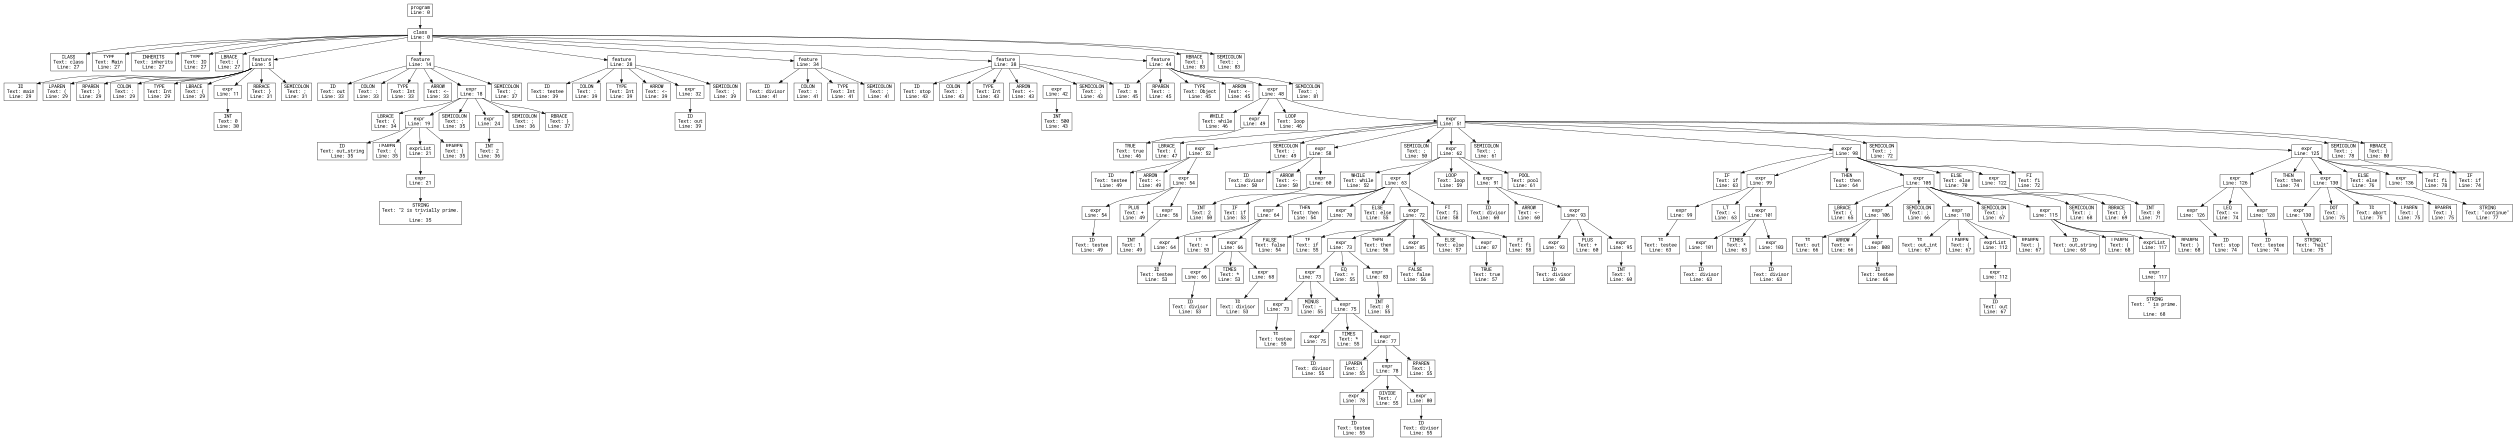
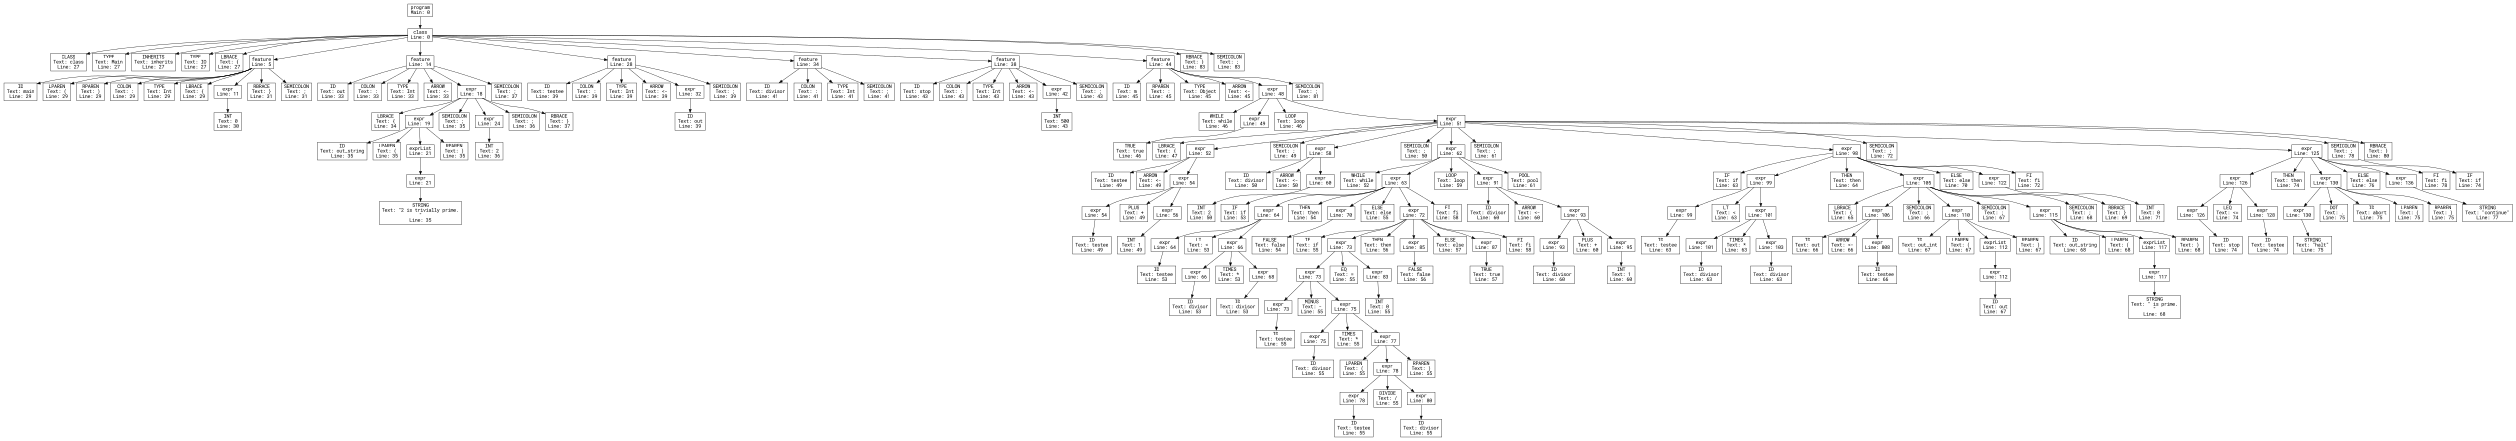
(420, 10) -> (420, 10)
(1065, 71) -> (1030, 76)
